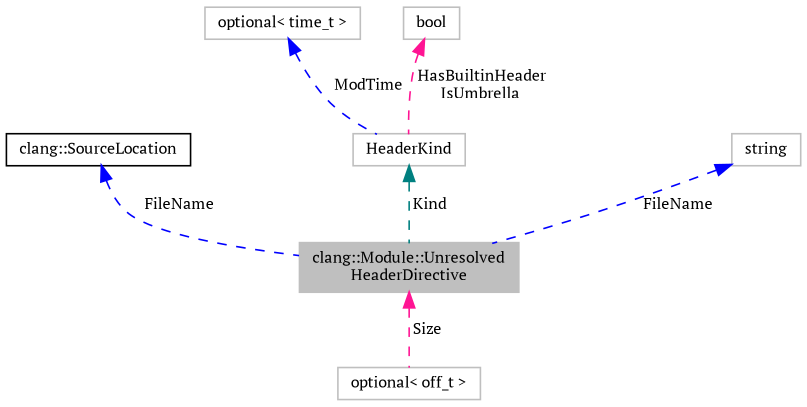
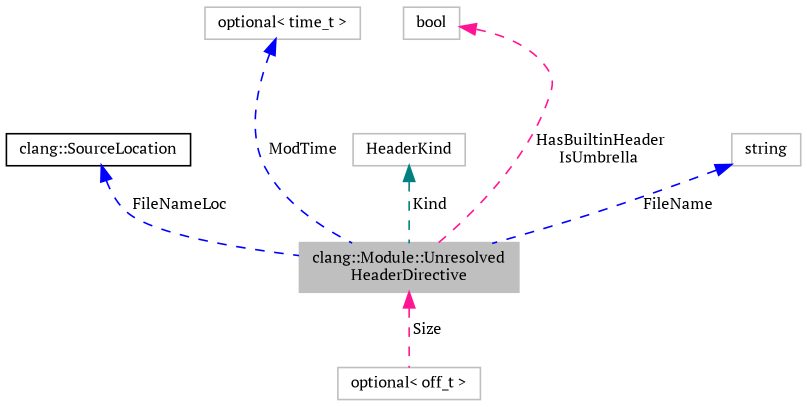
(410, 94) -> (534, 130)
(329, 101) -> (265, 168)
(178, 205) -> (178, 205)
